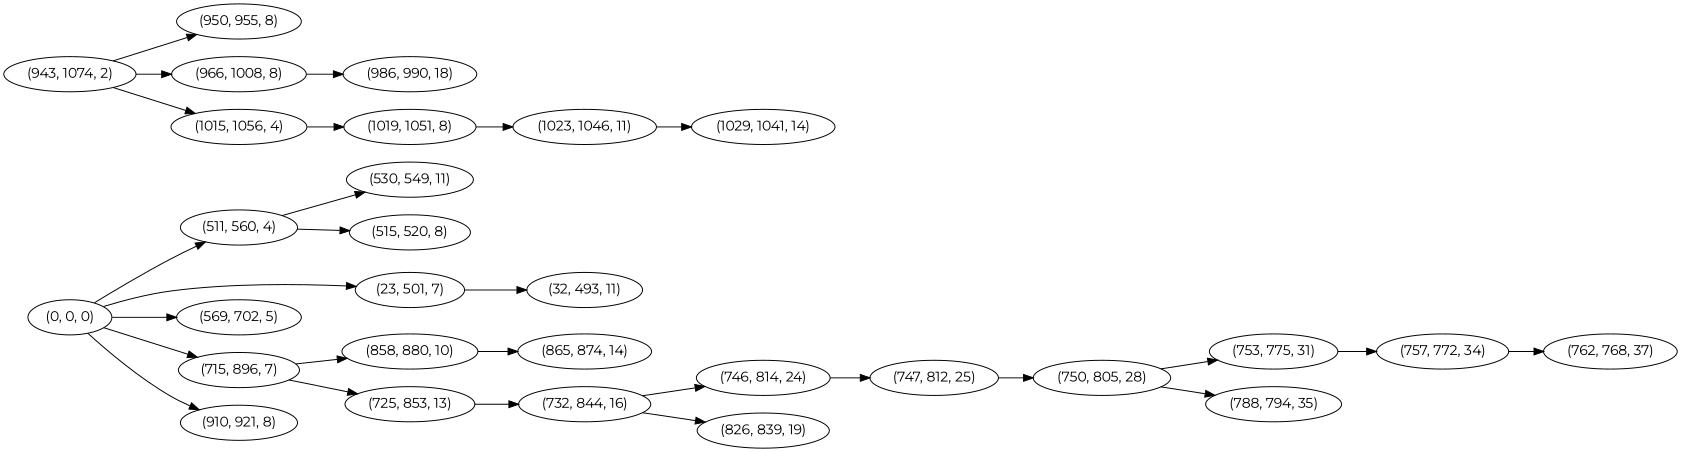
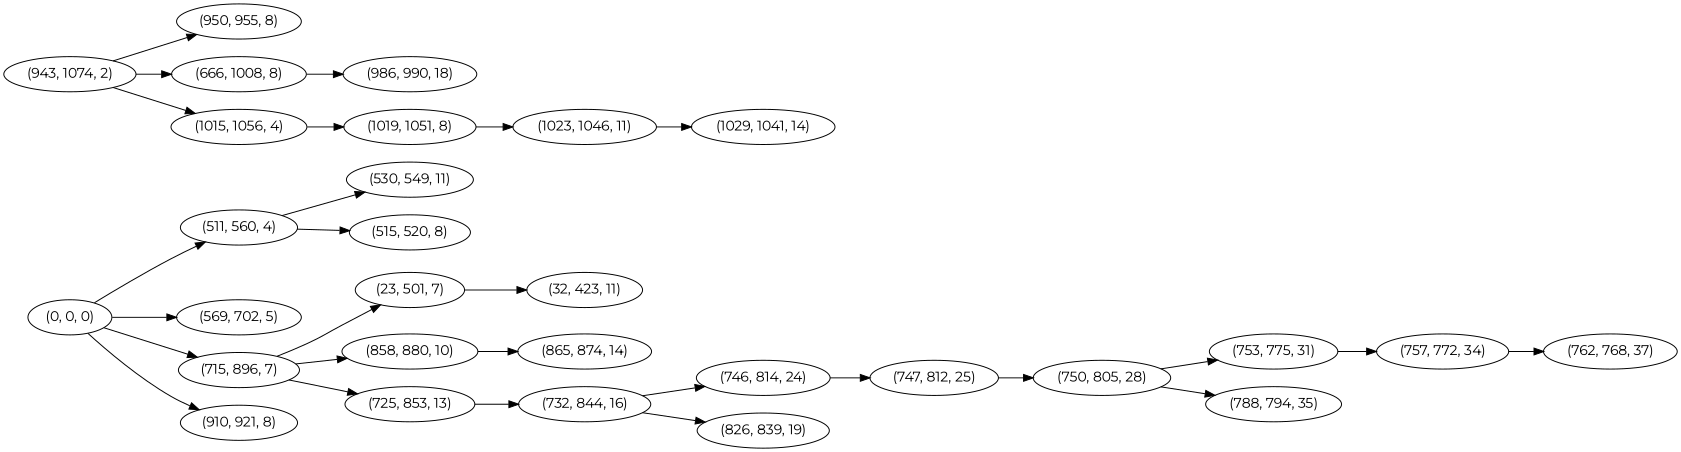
(239, 74) -> (239, 74)
(224, 286) -> (325, 334)
(585, 290) -> (585, 290)
